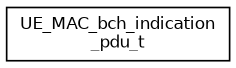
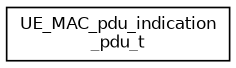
(118, 34) -> (118, 34)
